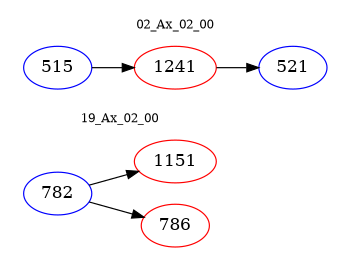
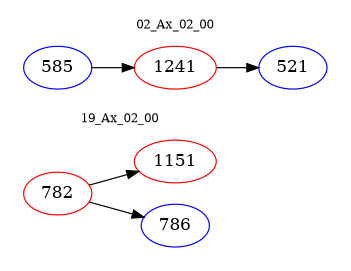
(58, 68) -> (58, 68)
(58, 194) -> (58, 194)
(175, 226) -> (175, 226)
